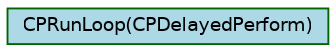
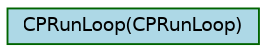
(168, 26) -> (133, 26)
